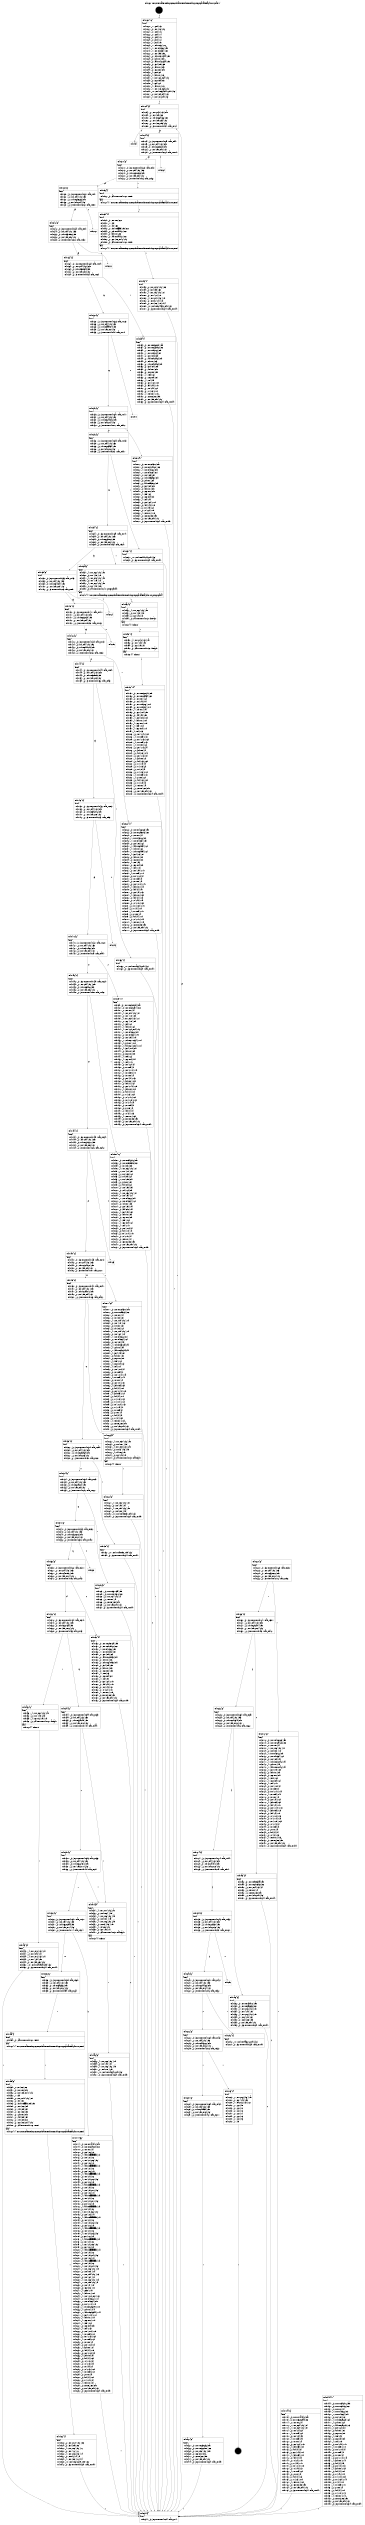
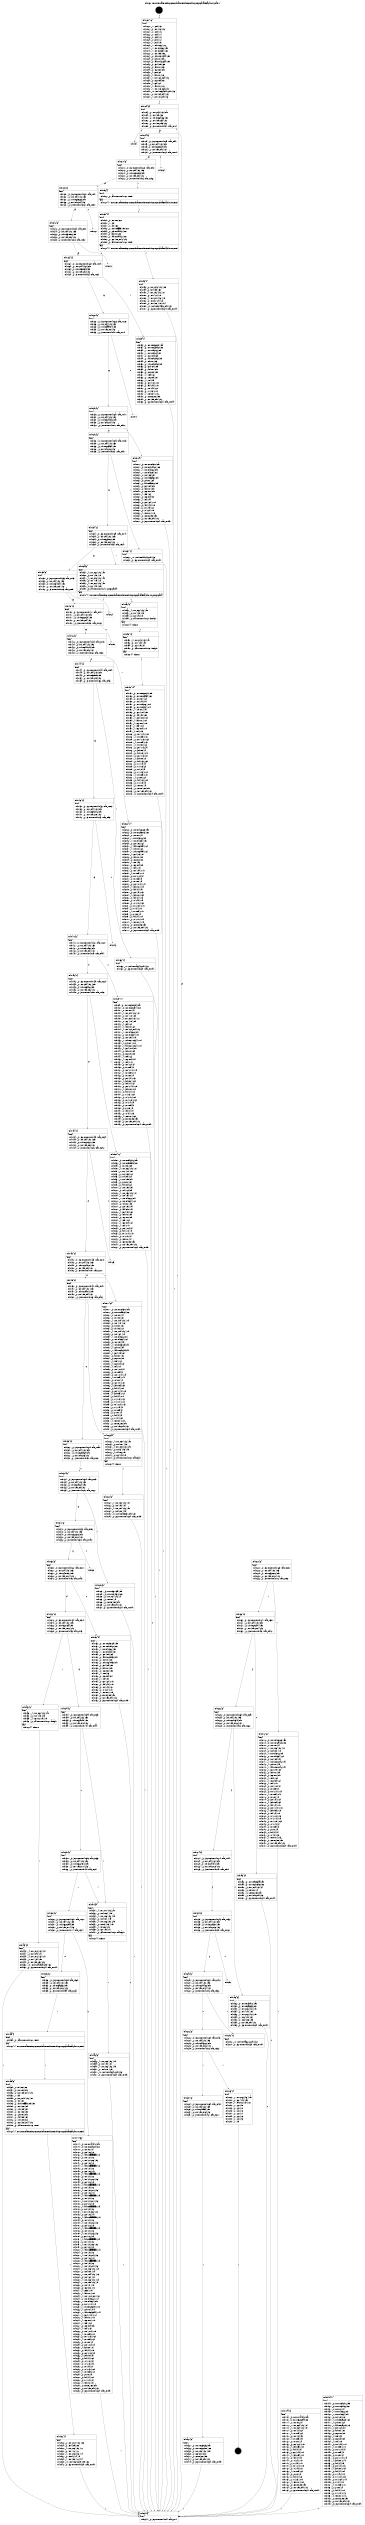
(119, 1551) -> none
